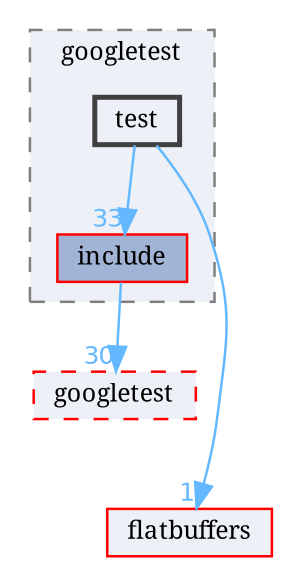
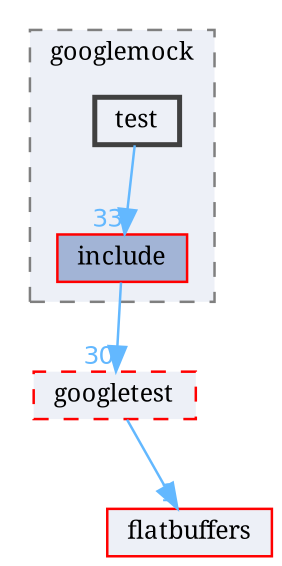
(122, 54) -> (122, 54)
(226, 316) -> (146, 453)
